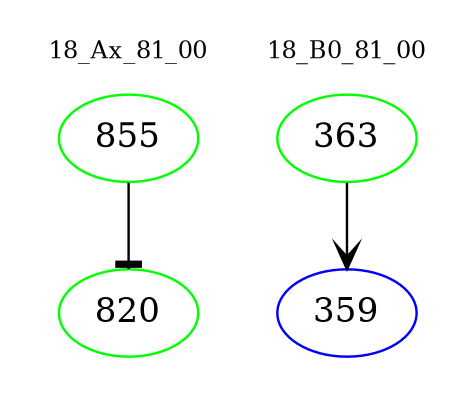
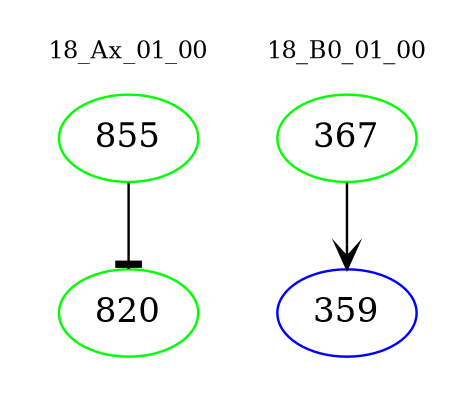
(129, 52) -> (129, 52)
(347, 52) -> (347, 52)
(347, 138) -> (347, 138)
